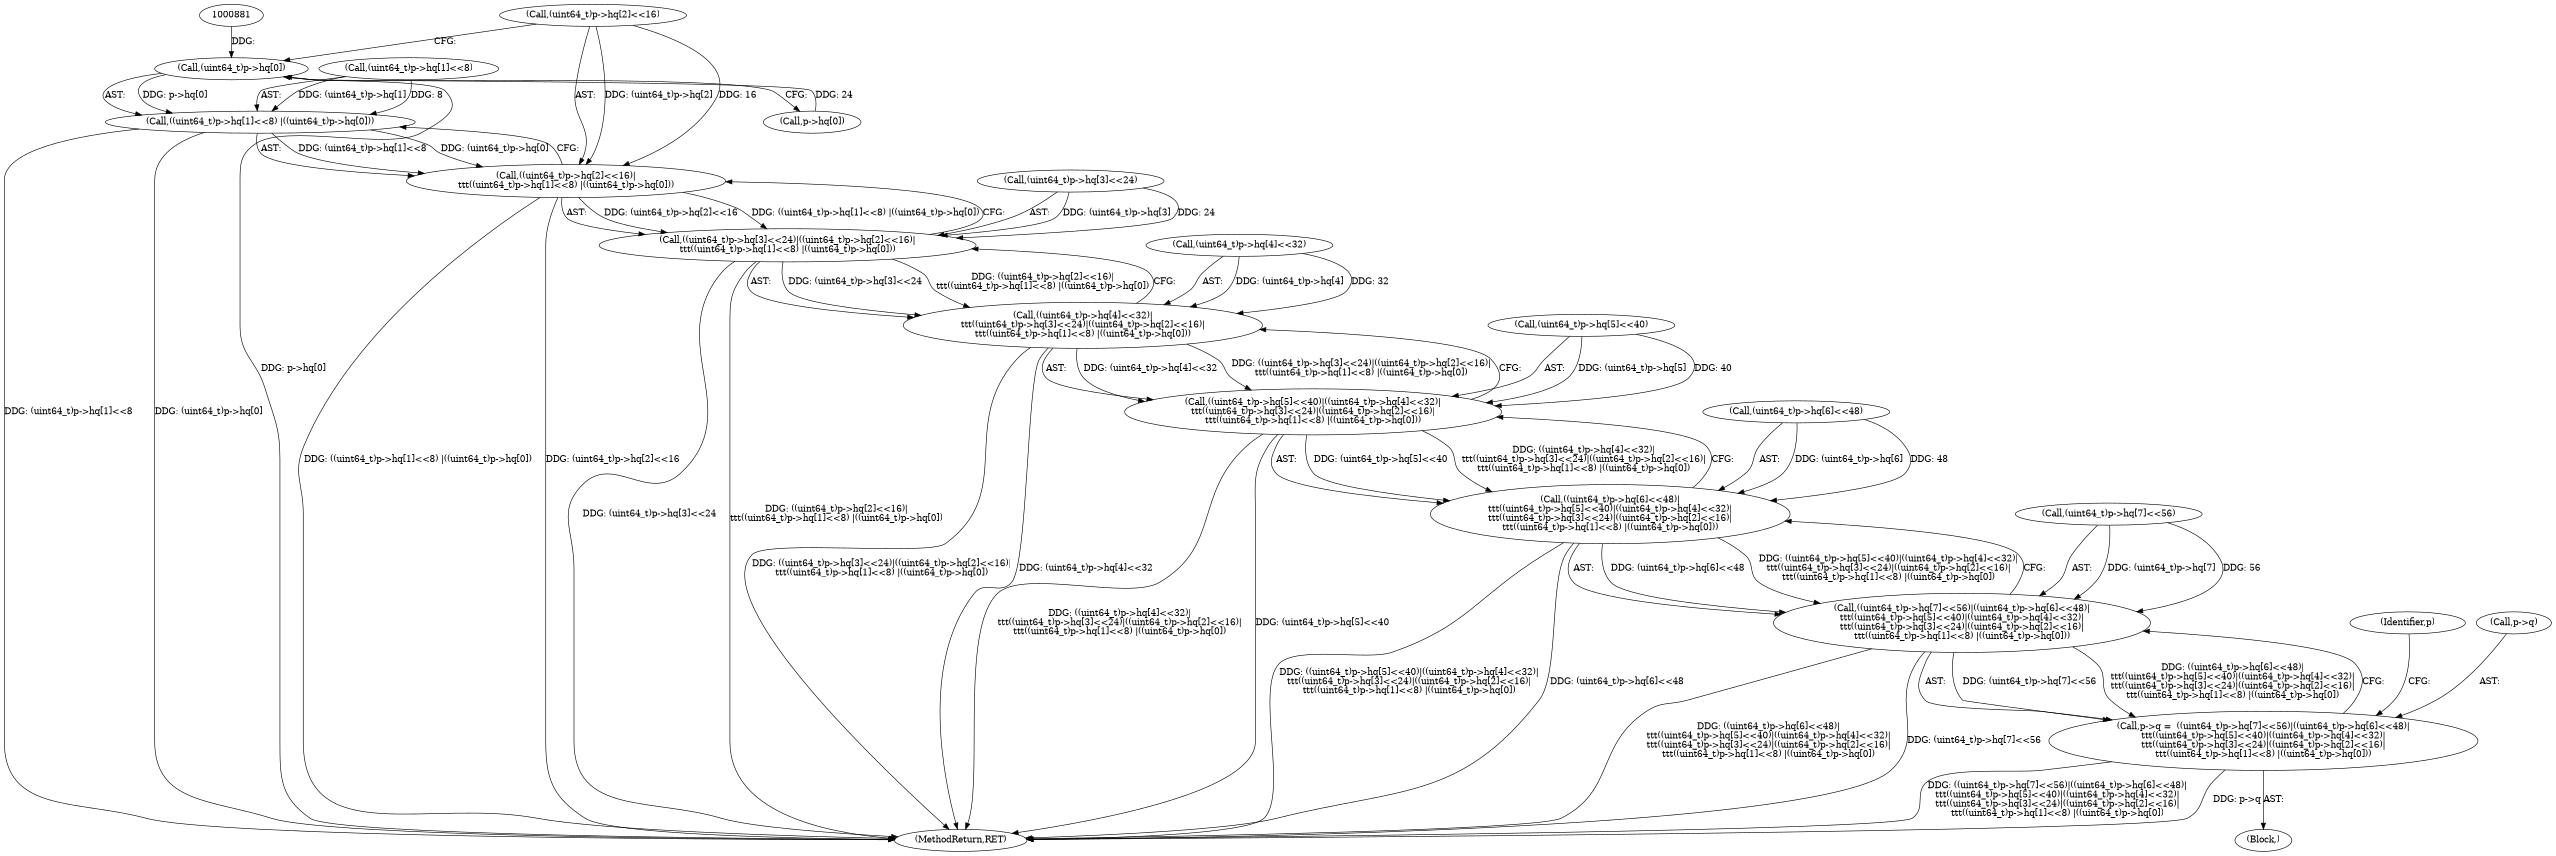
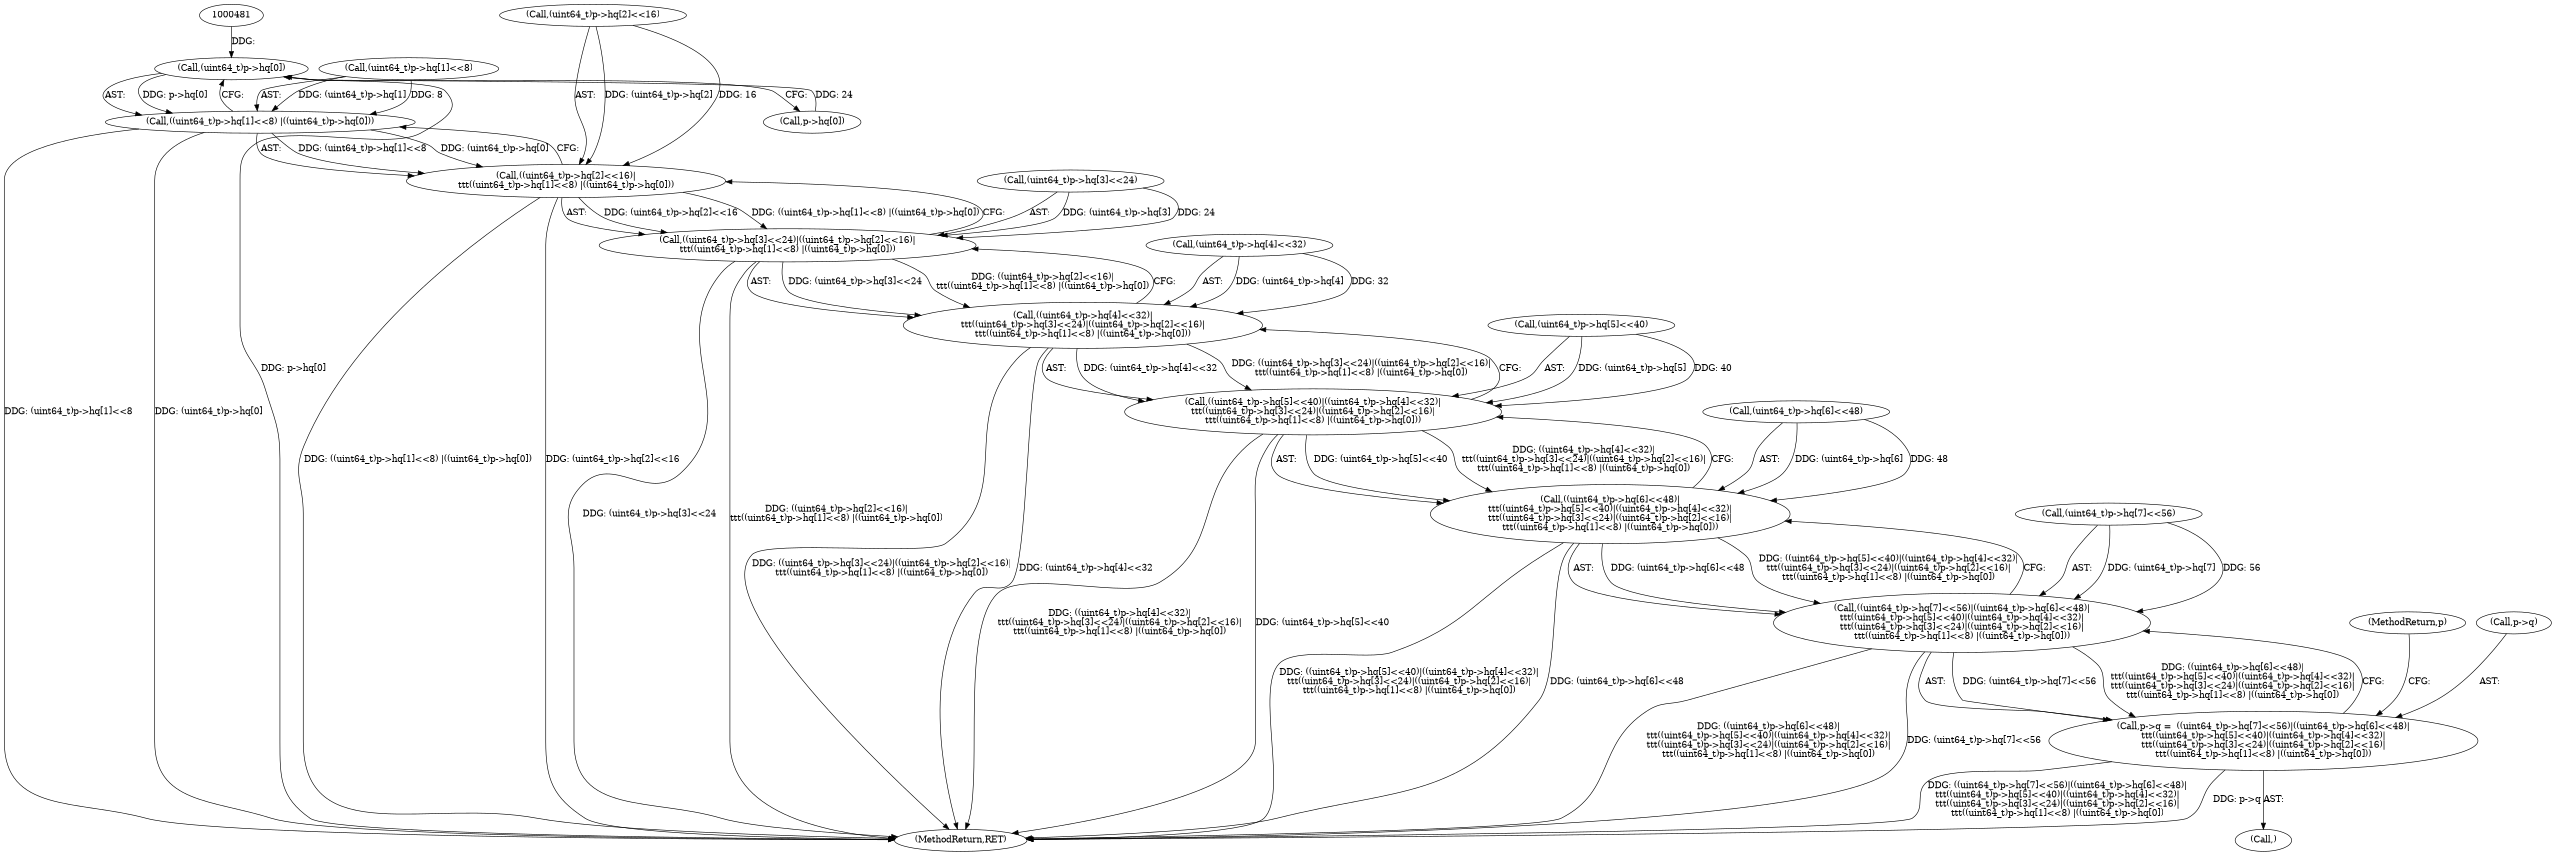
(231, 15) -> (231, 15)
(413, 42) -> (222, 100)
(2408, 623) -> (2408, 623)
(2263, 840) -> (2263, 840)
